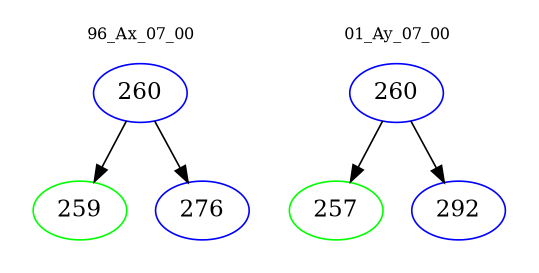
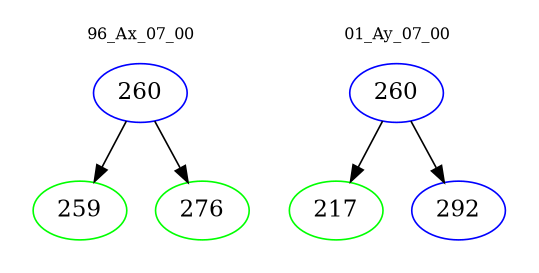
(202, 211) -> (202, 211)
(336, 211) -> (336, 211)
